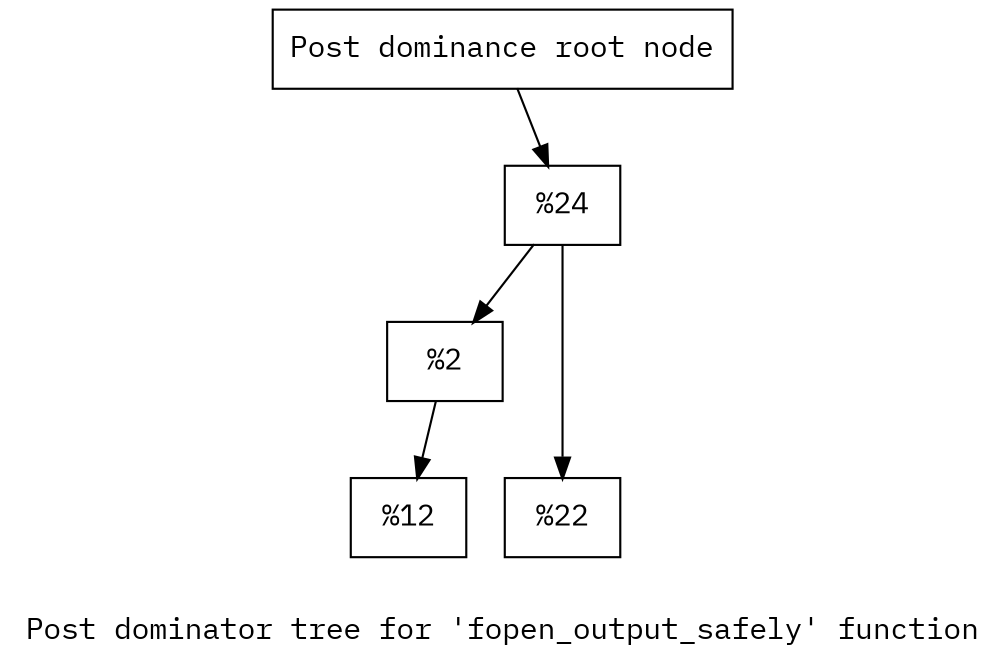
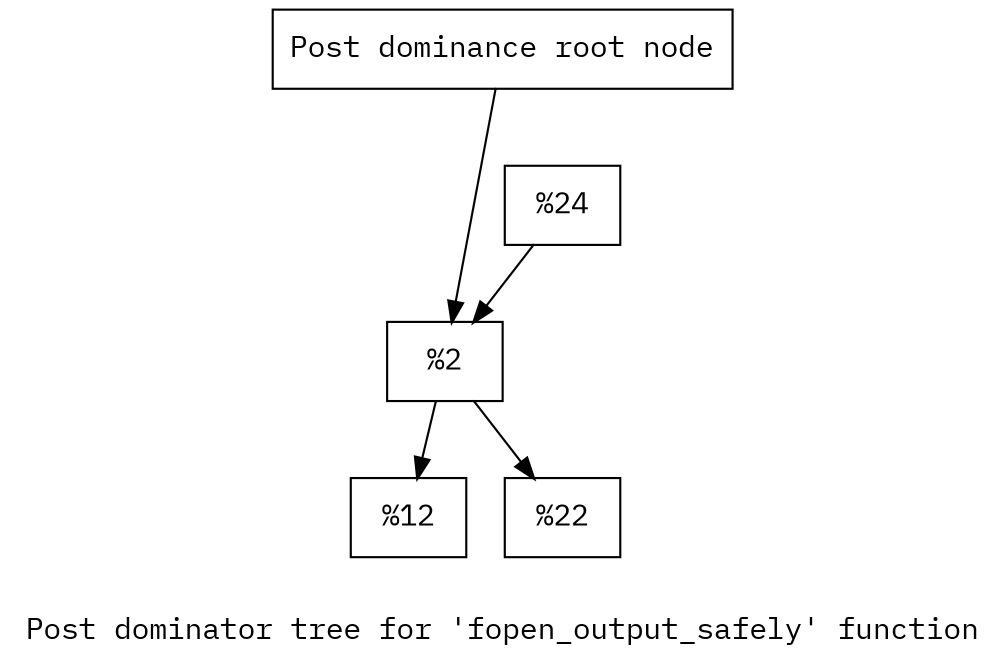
(529, 117) -> (476, 195)
(563, 350) -> (497, 431)
